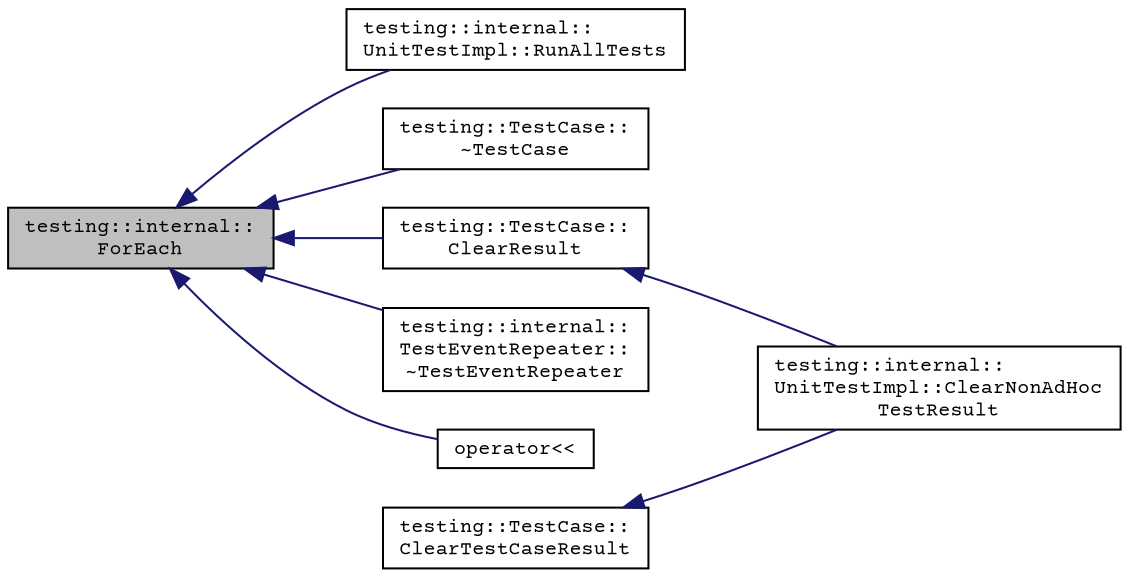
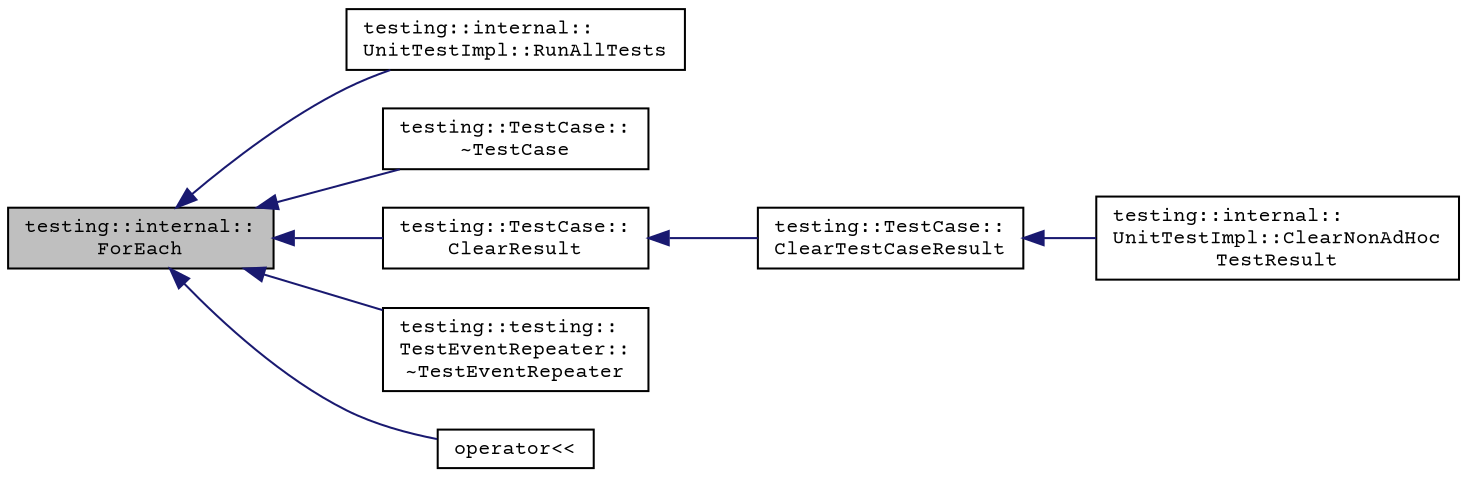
(740, 309) -> (714, 238)
(516, 350) -> (516, 350)
